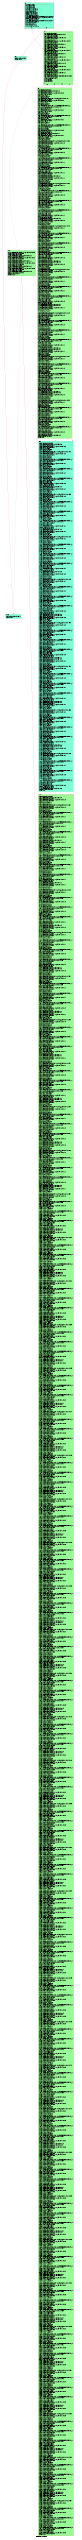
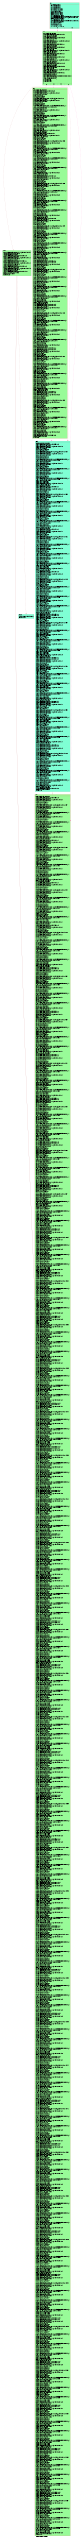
(20, 58) -> none
